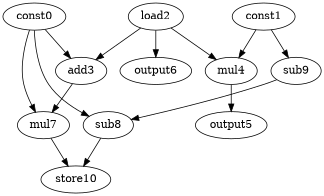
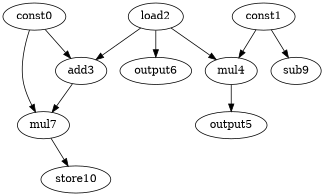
(108, 125) -> none
